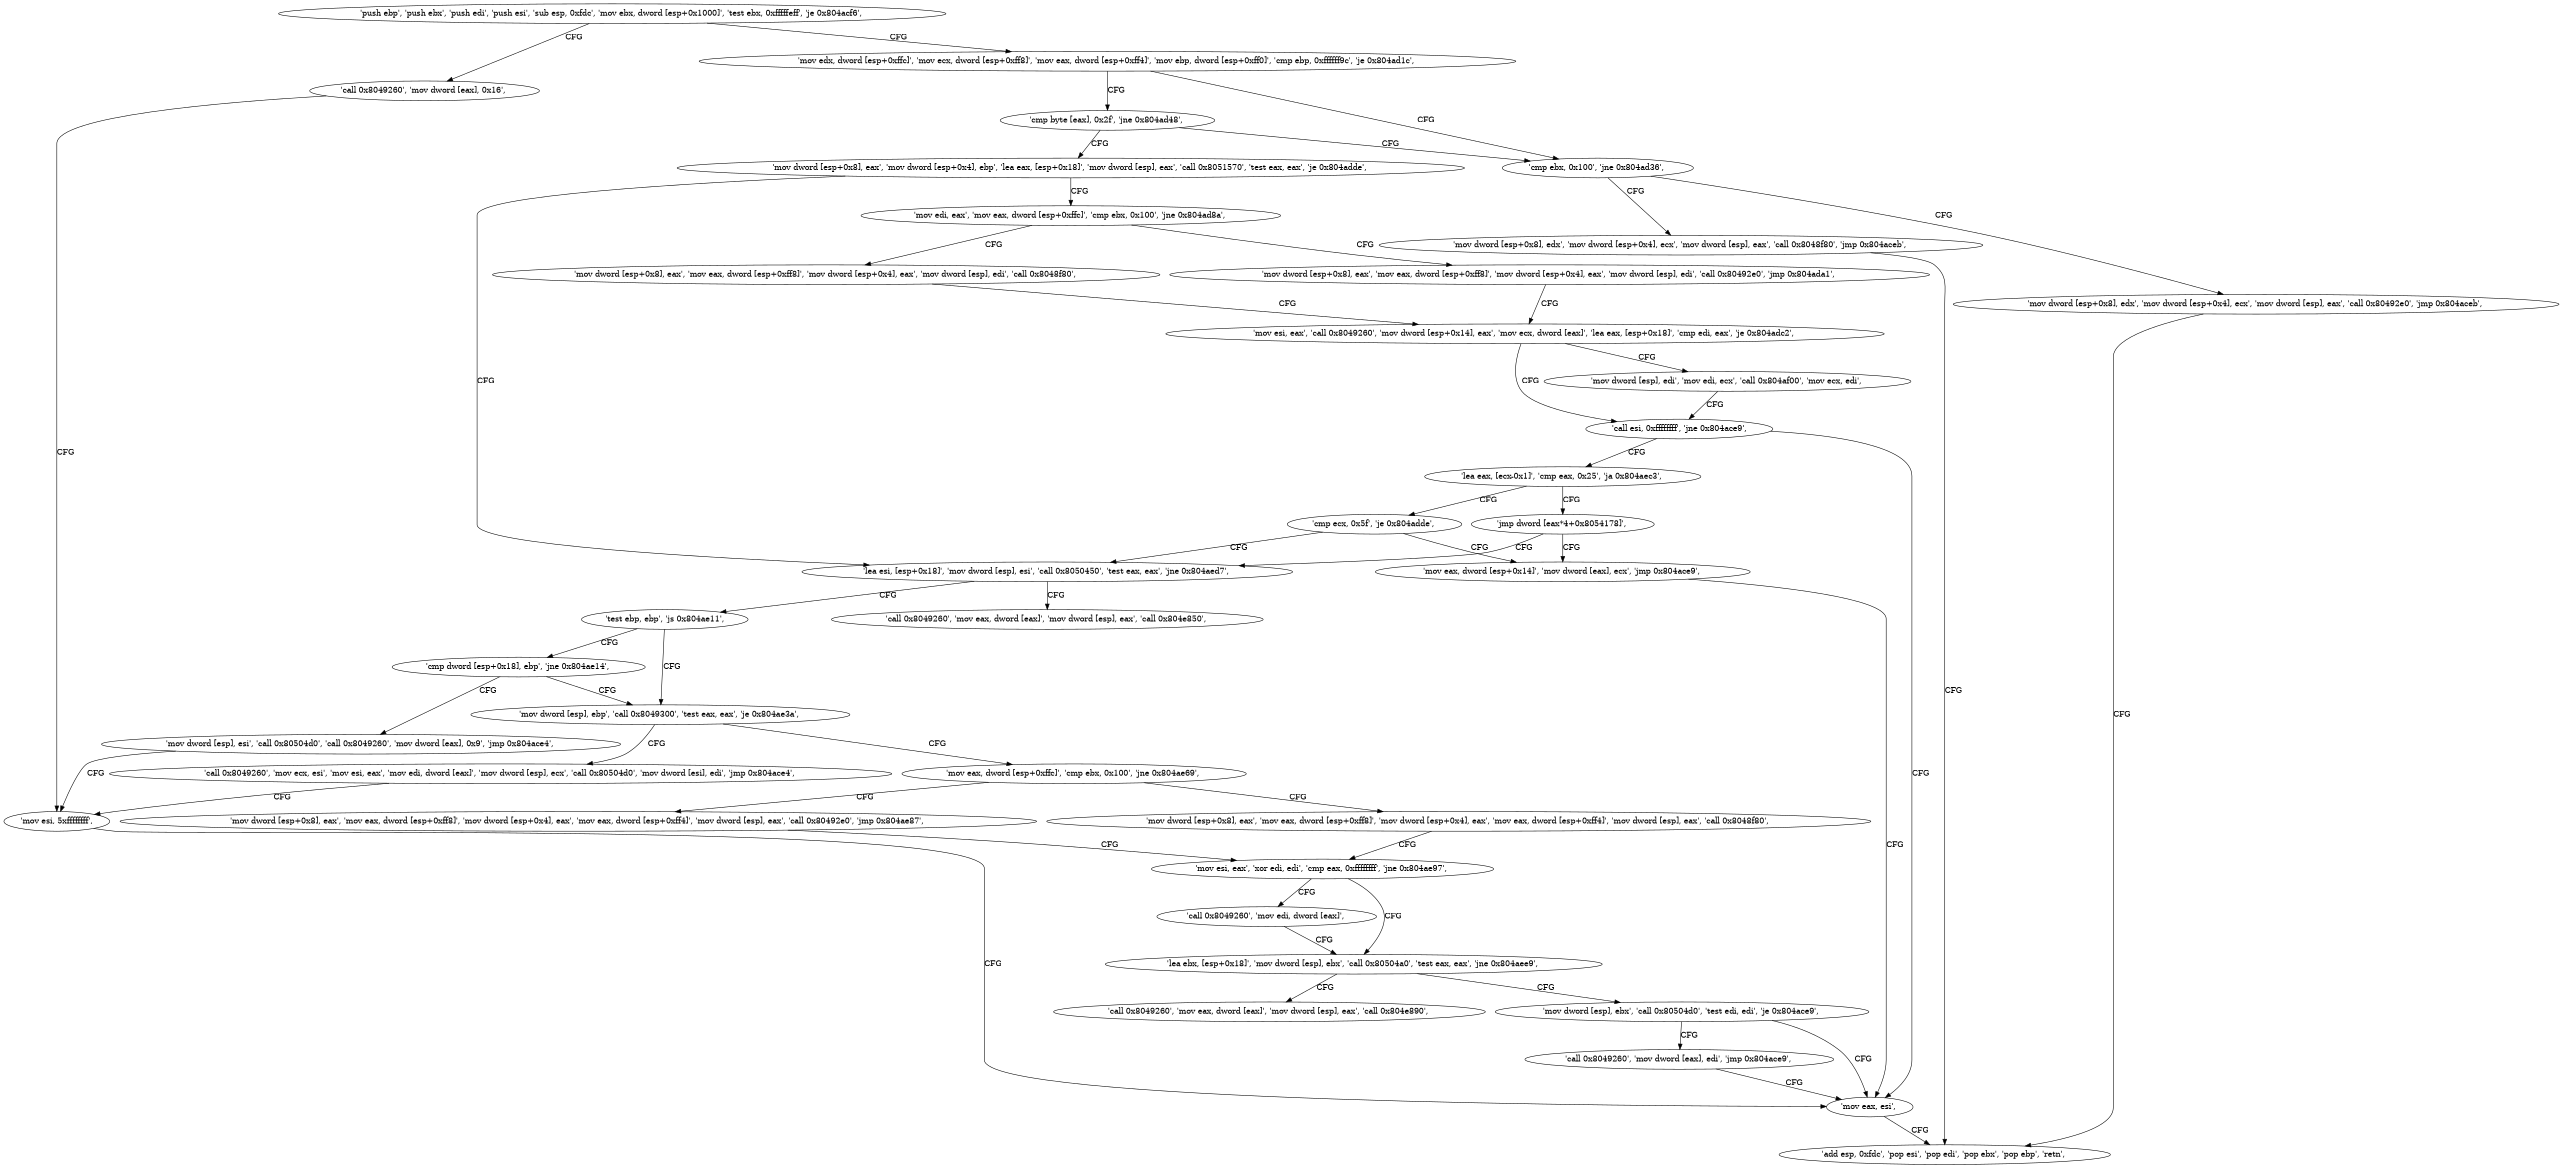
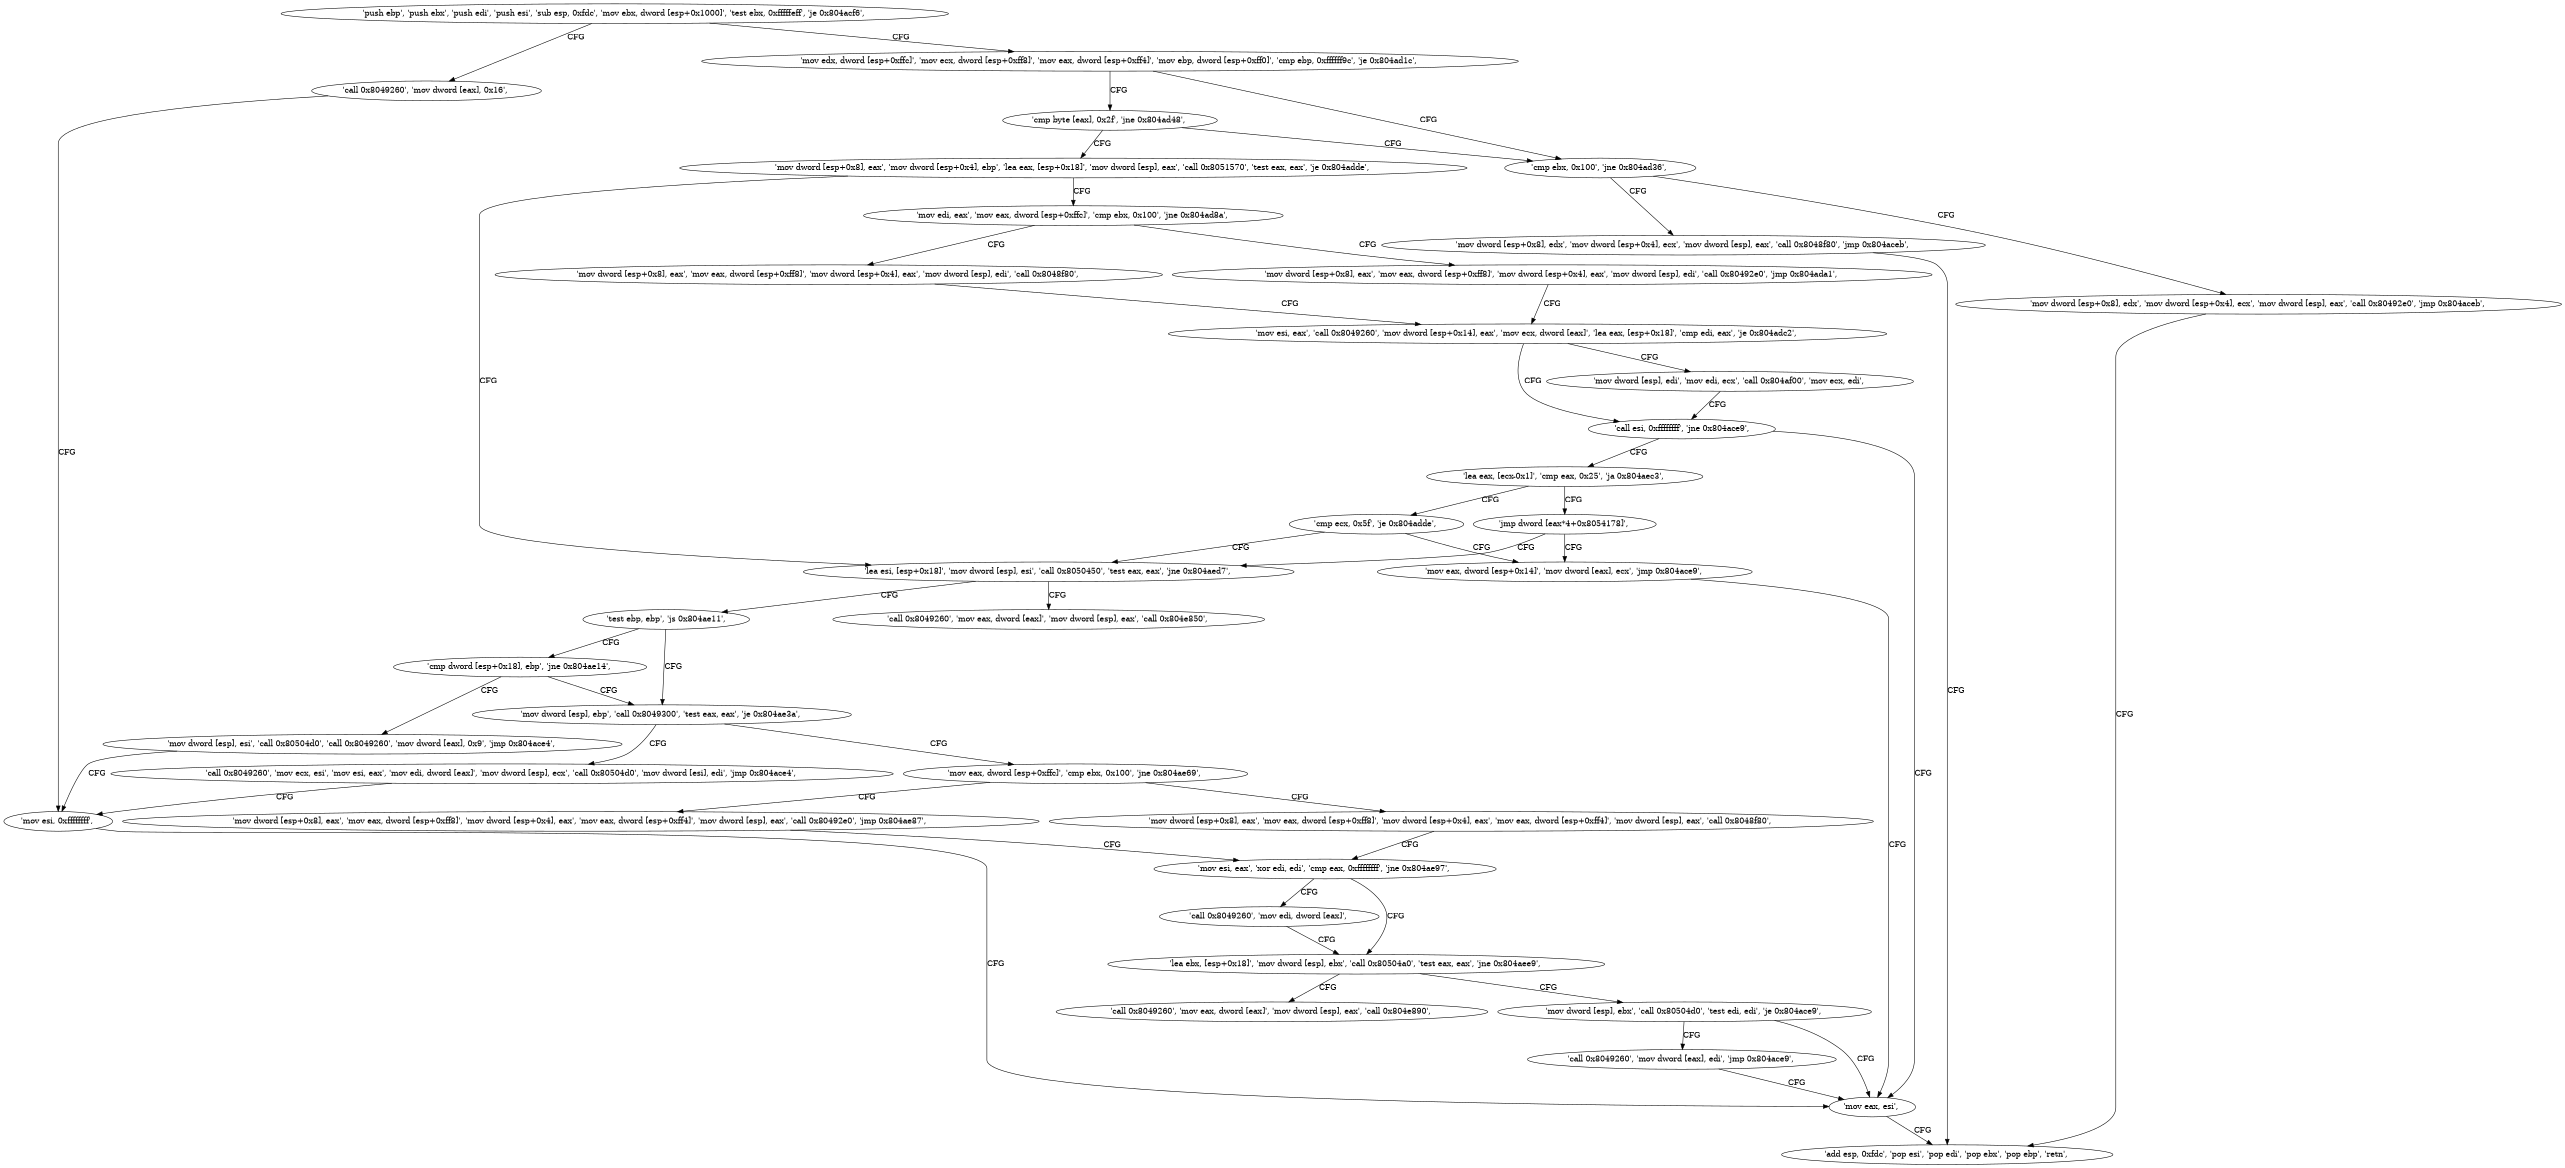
(57, 821) -> (58, 821)
